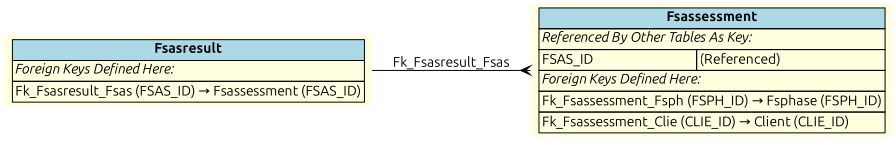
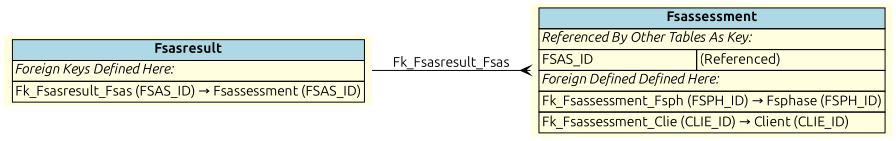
(622, 79) -> (631, 79)
